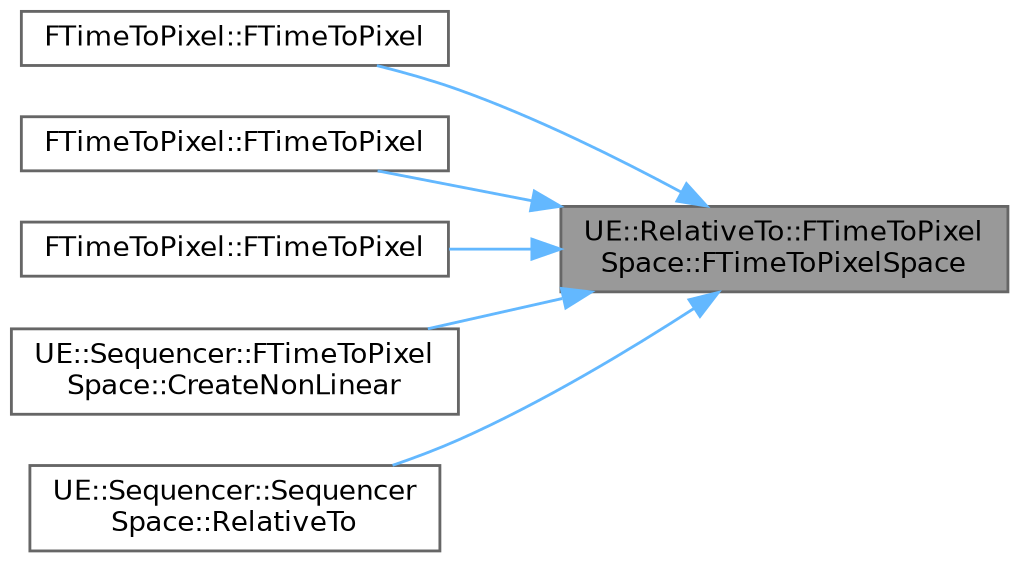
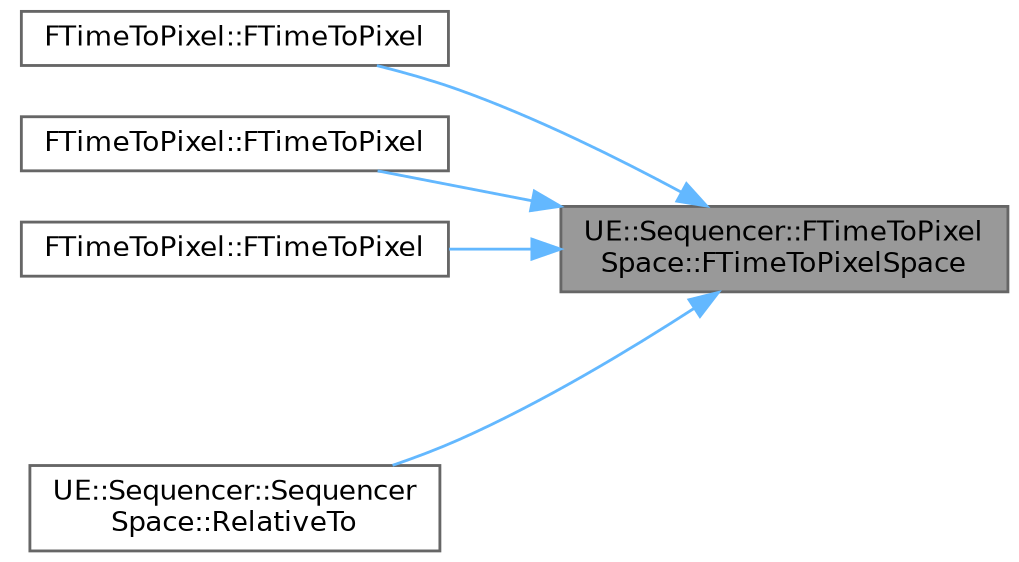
(784, 249) -> (784, 249)
(235, 372) -> none
